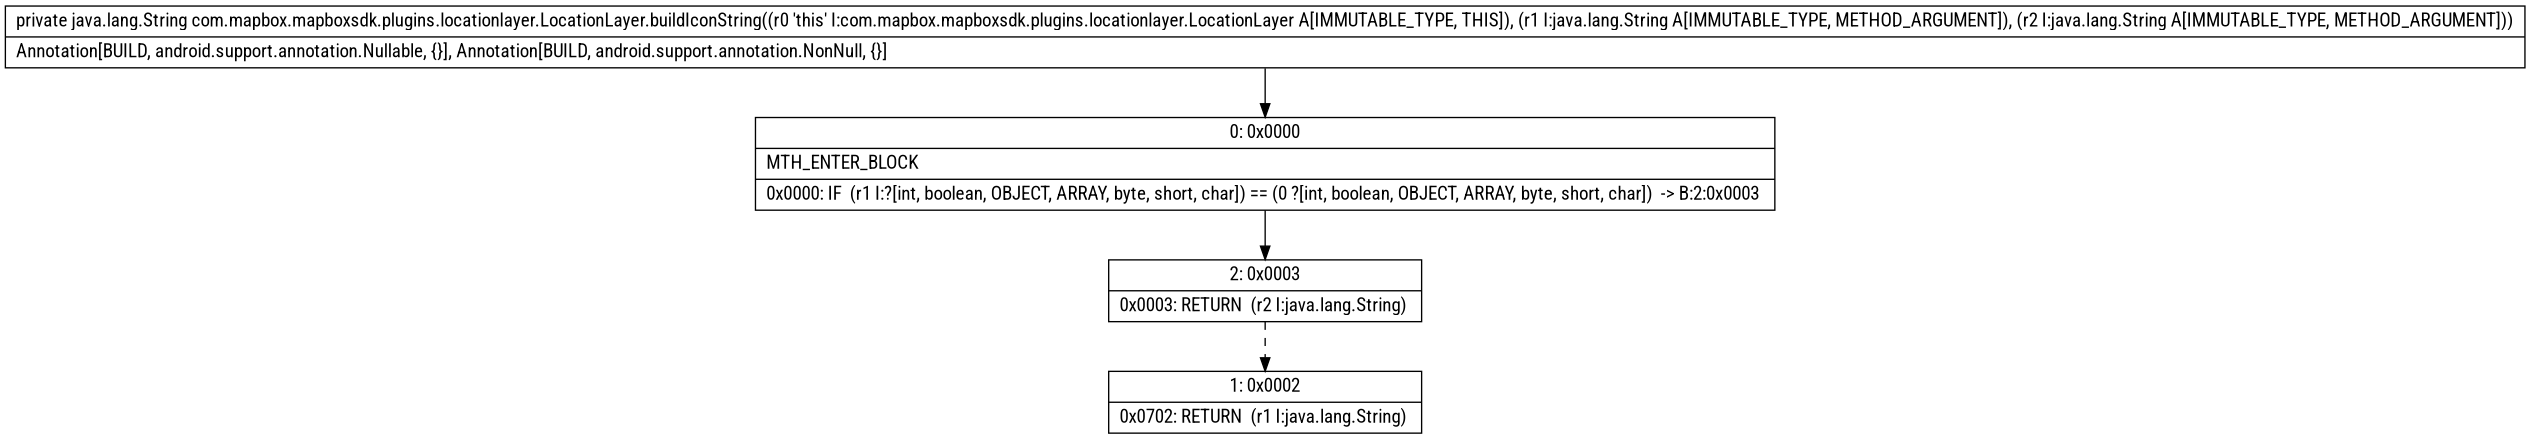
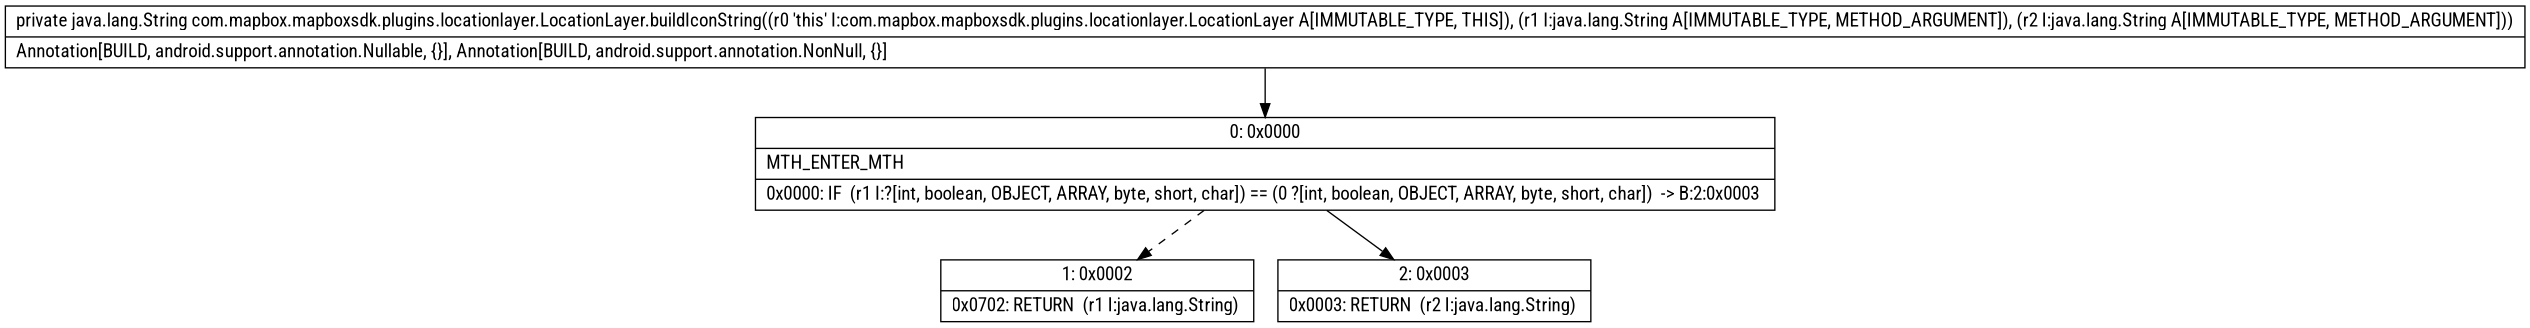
(843, 163) -> (835, 163)
(1265, 340) -> (1176, 231)
